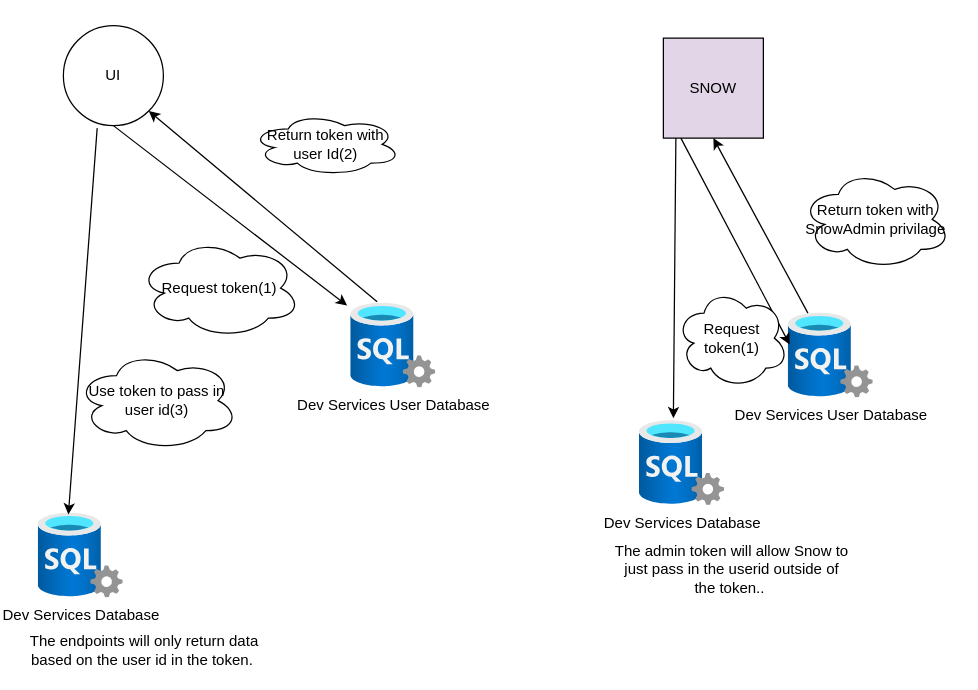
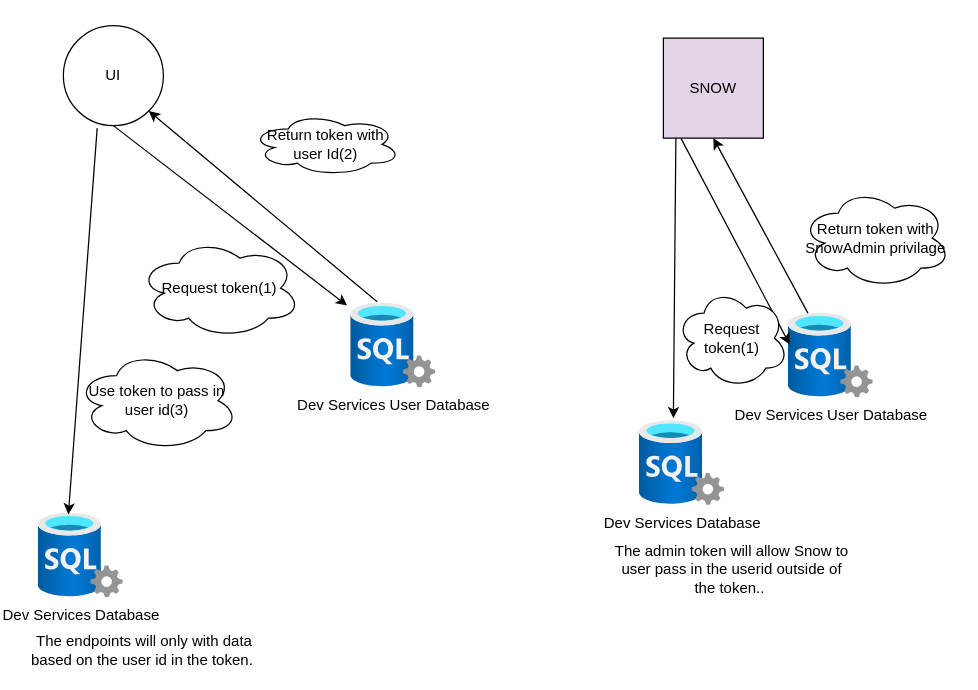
(876, 219) -> (876, 238)
(732, 569) -> (732, 569)
(144, 651) -> (144, 651)
